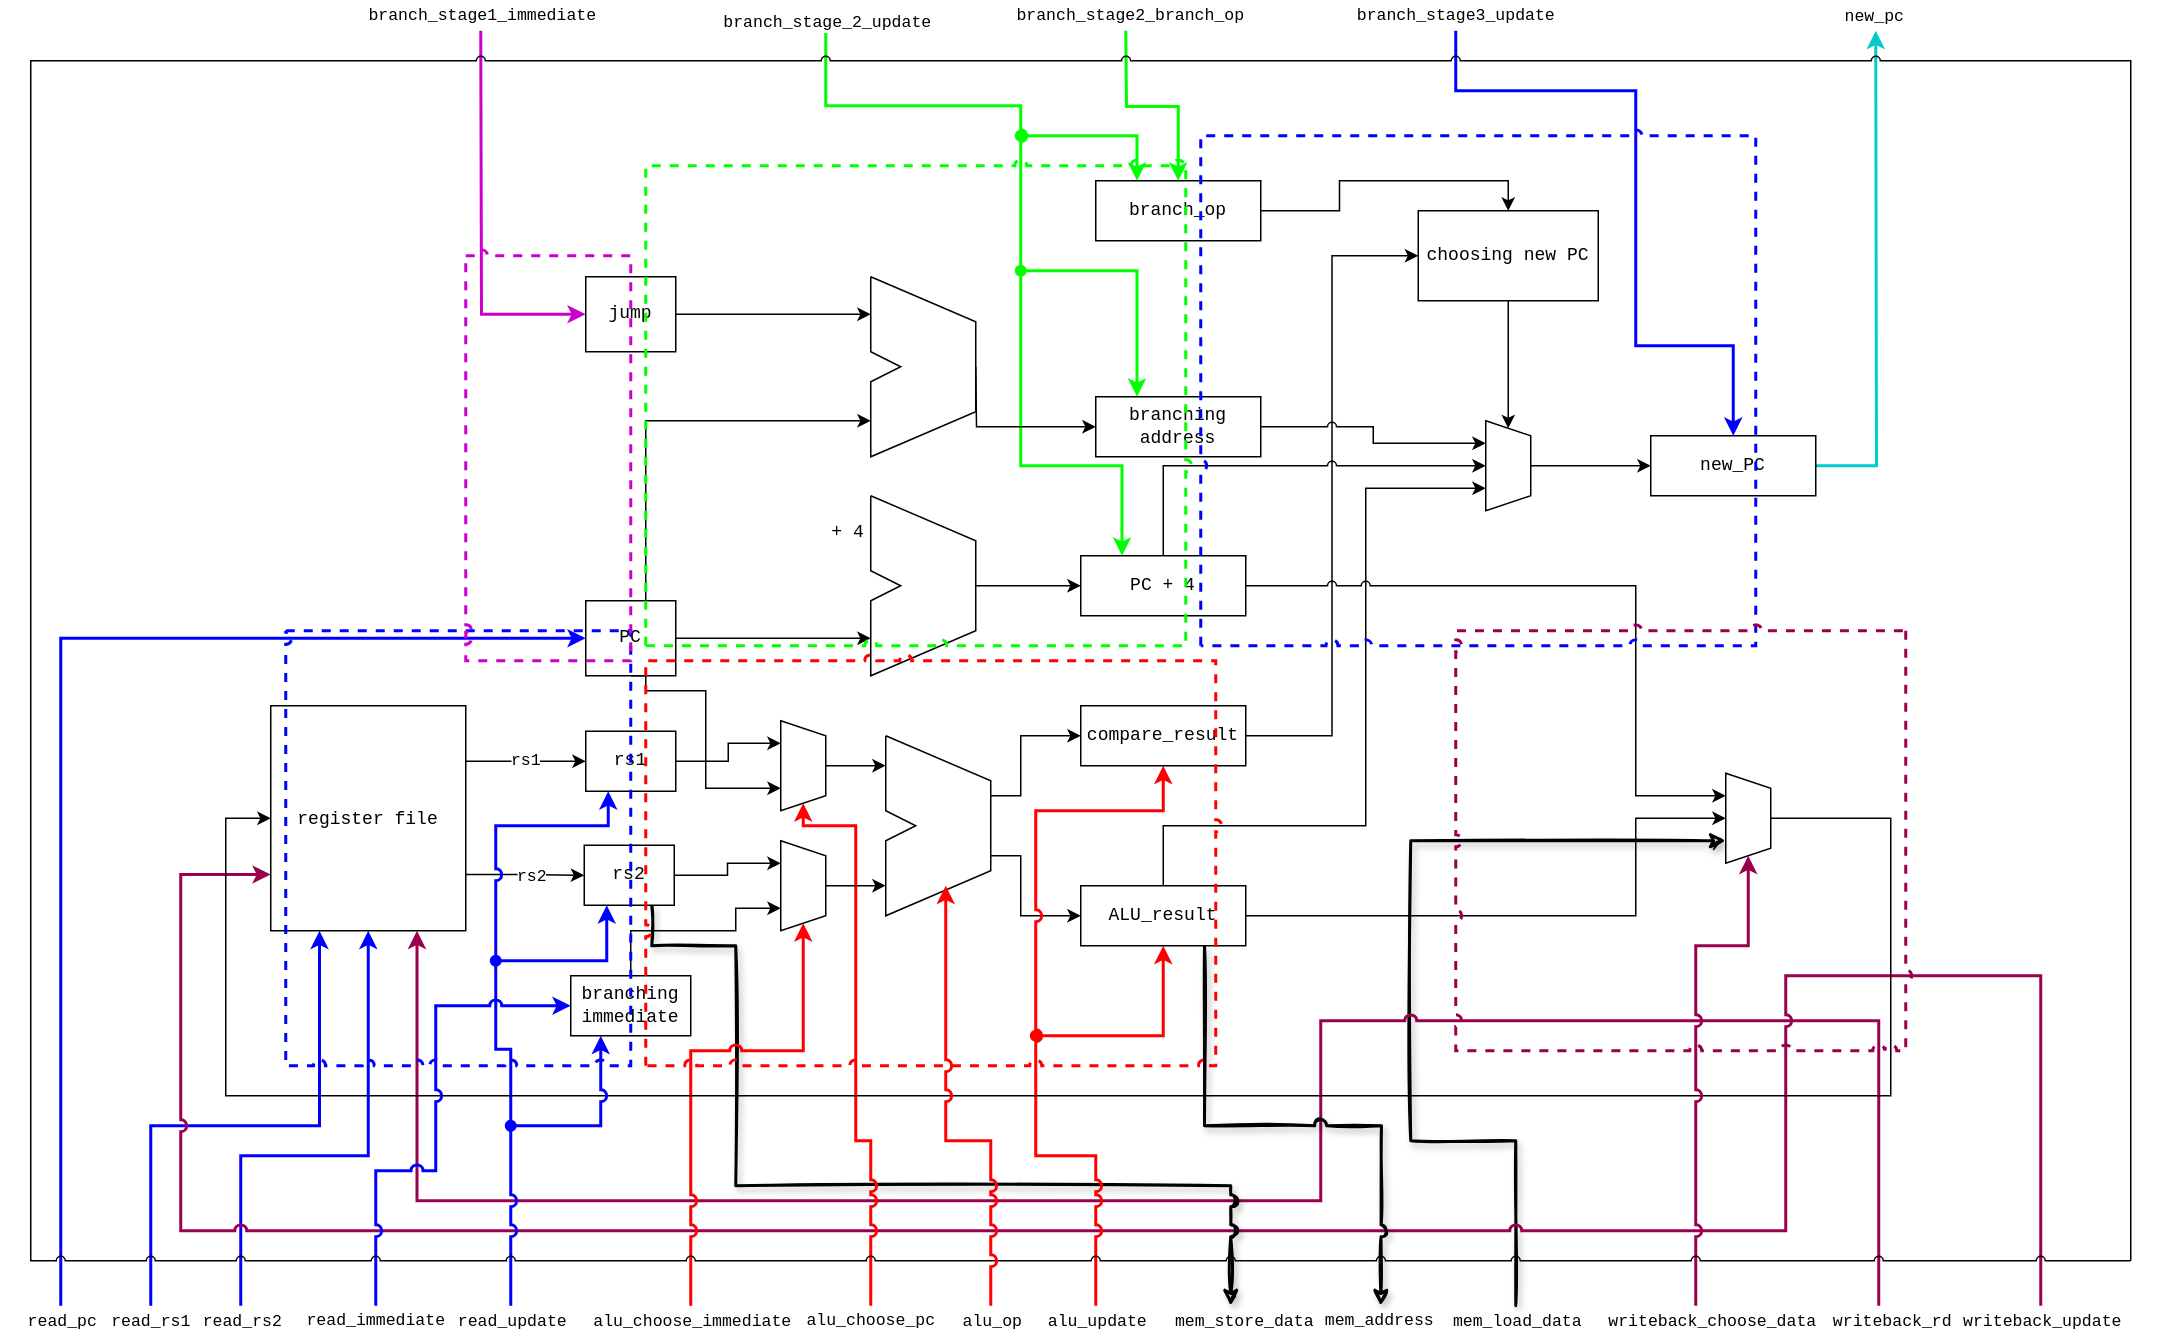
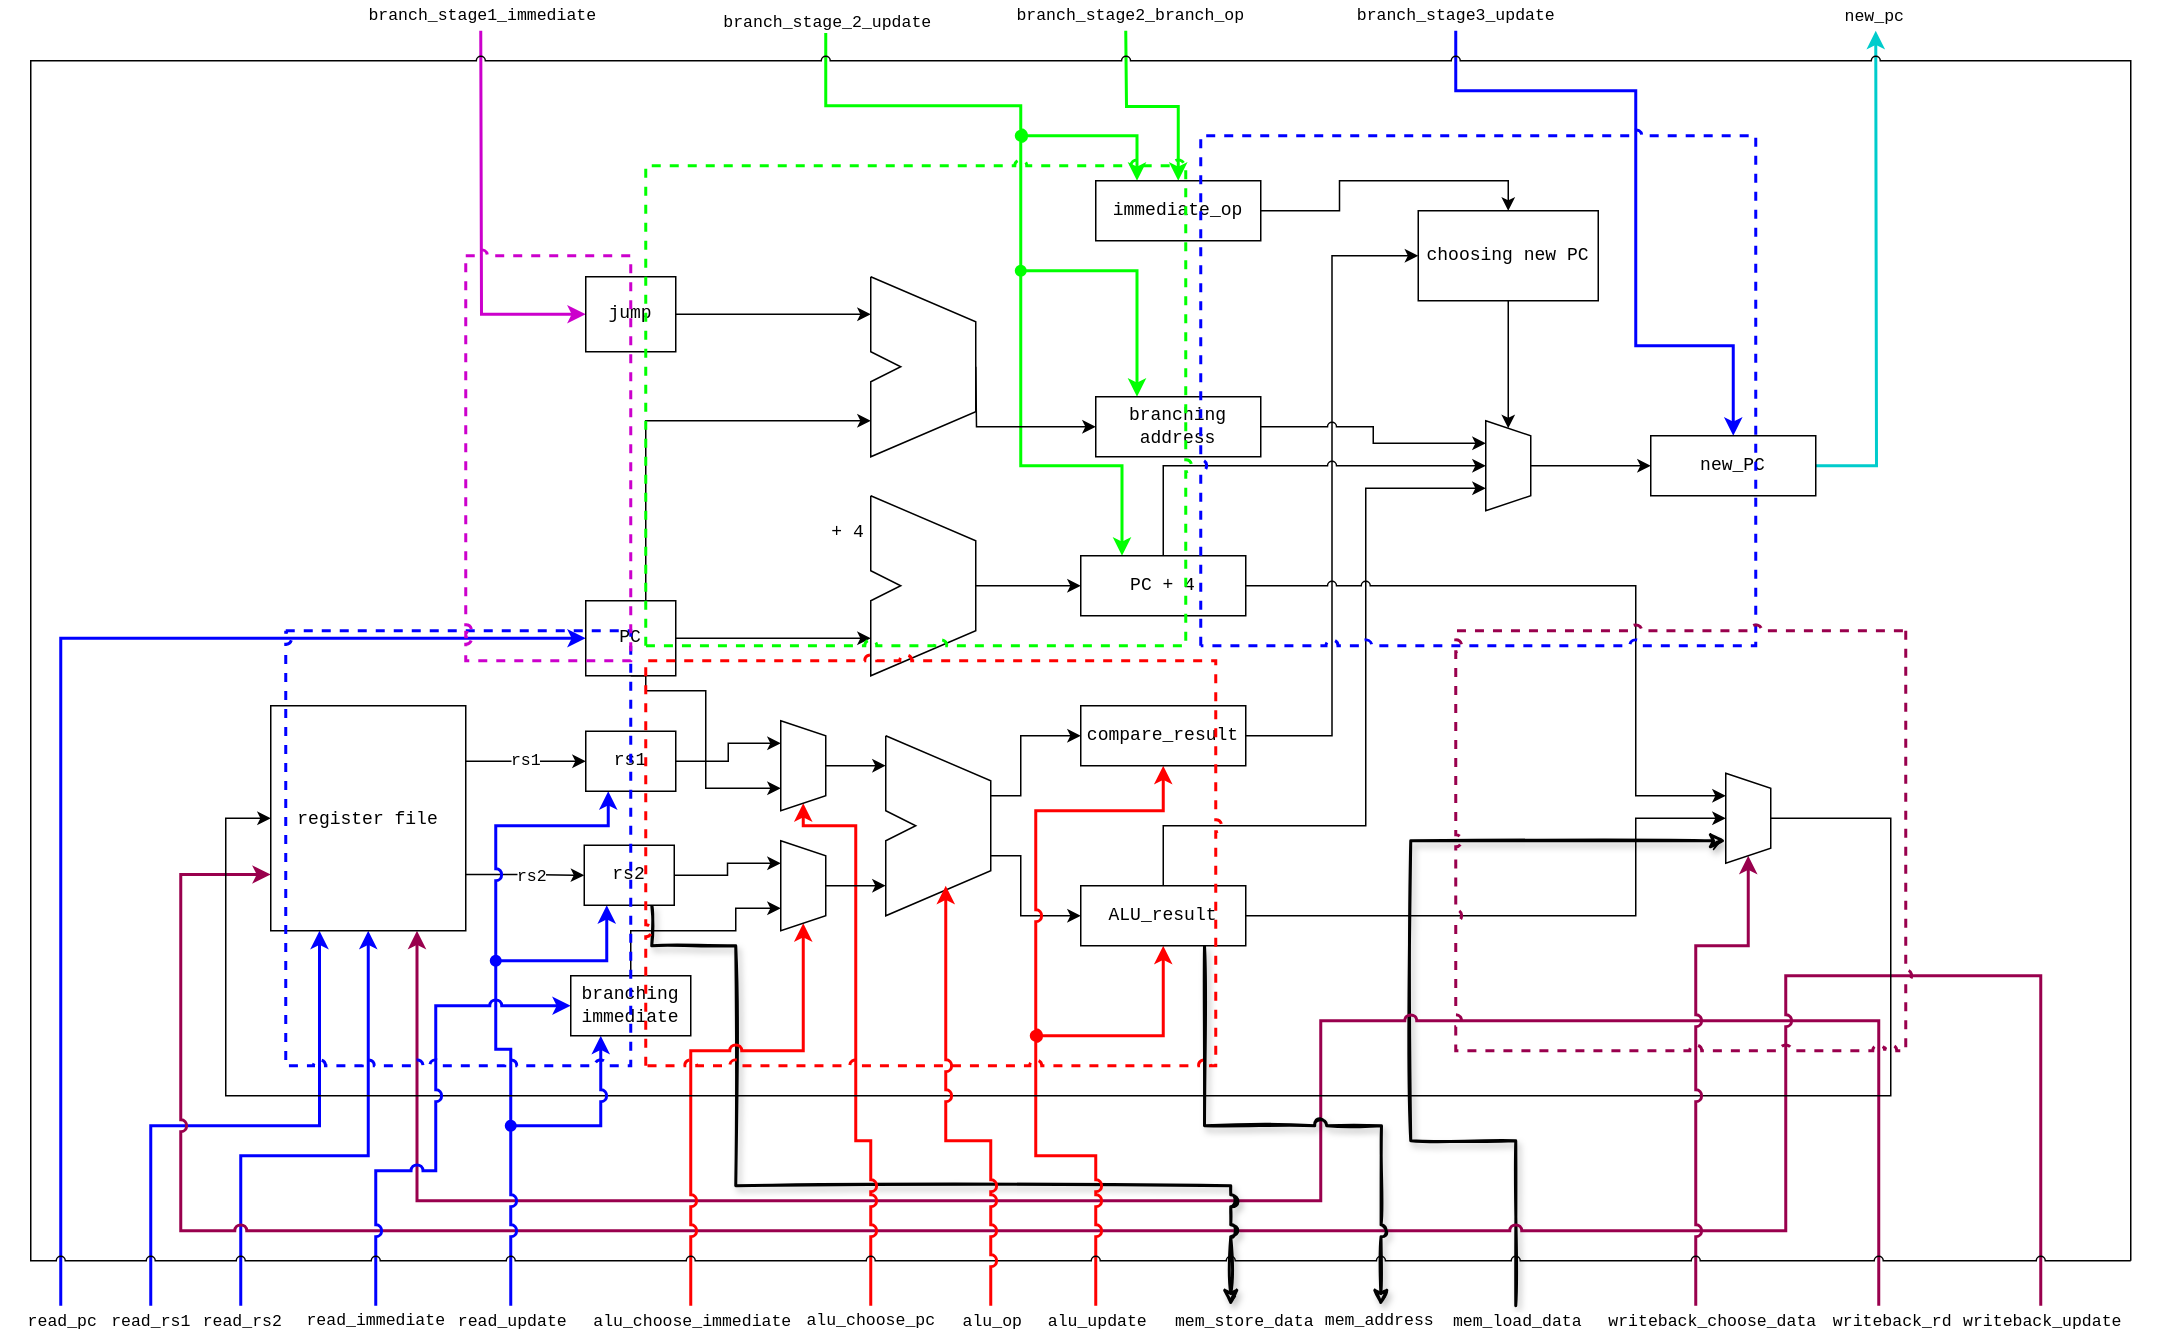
(1178, 211) -> (1178, 211)
